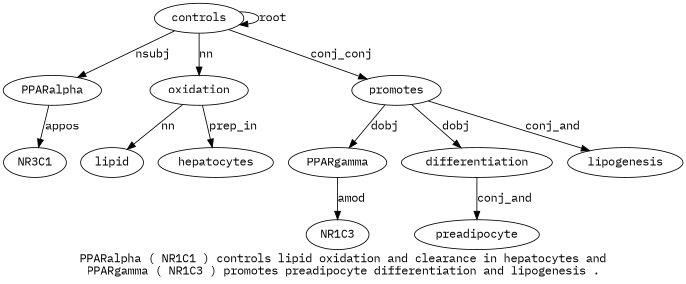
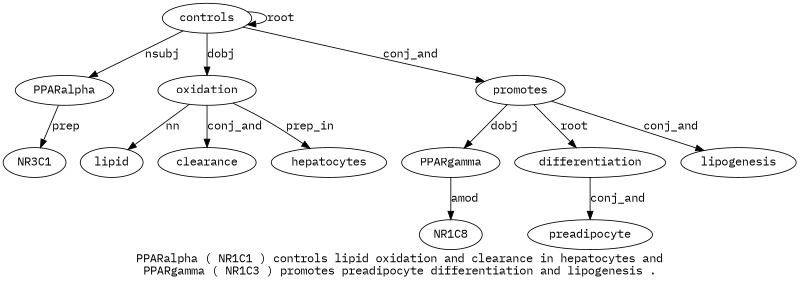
(206, 54) -> (221, 54)
(341, 54) -> (411, 54)
(62, 126) -> (66, 126)
(456, 126) -> (574, 126)
none -> (207, 163)
(338, 235) -> (451, 235)
